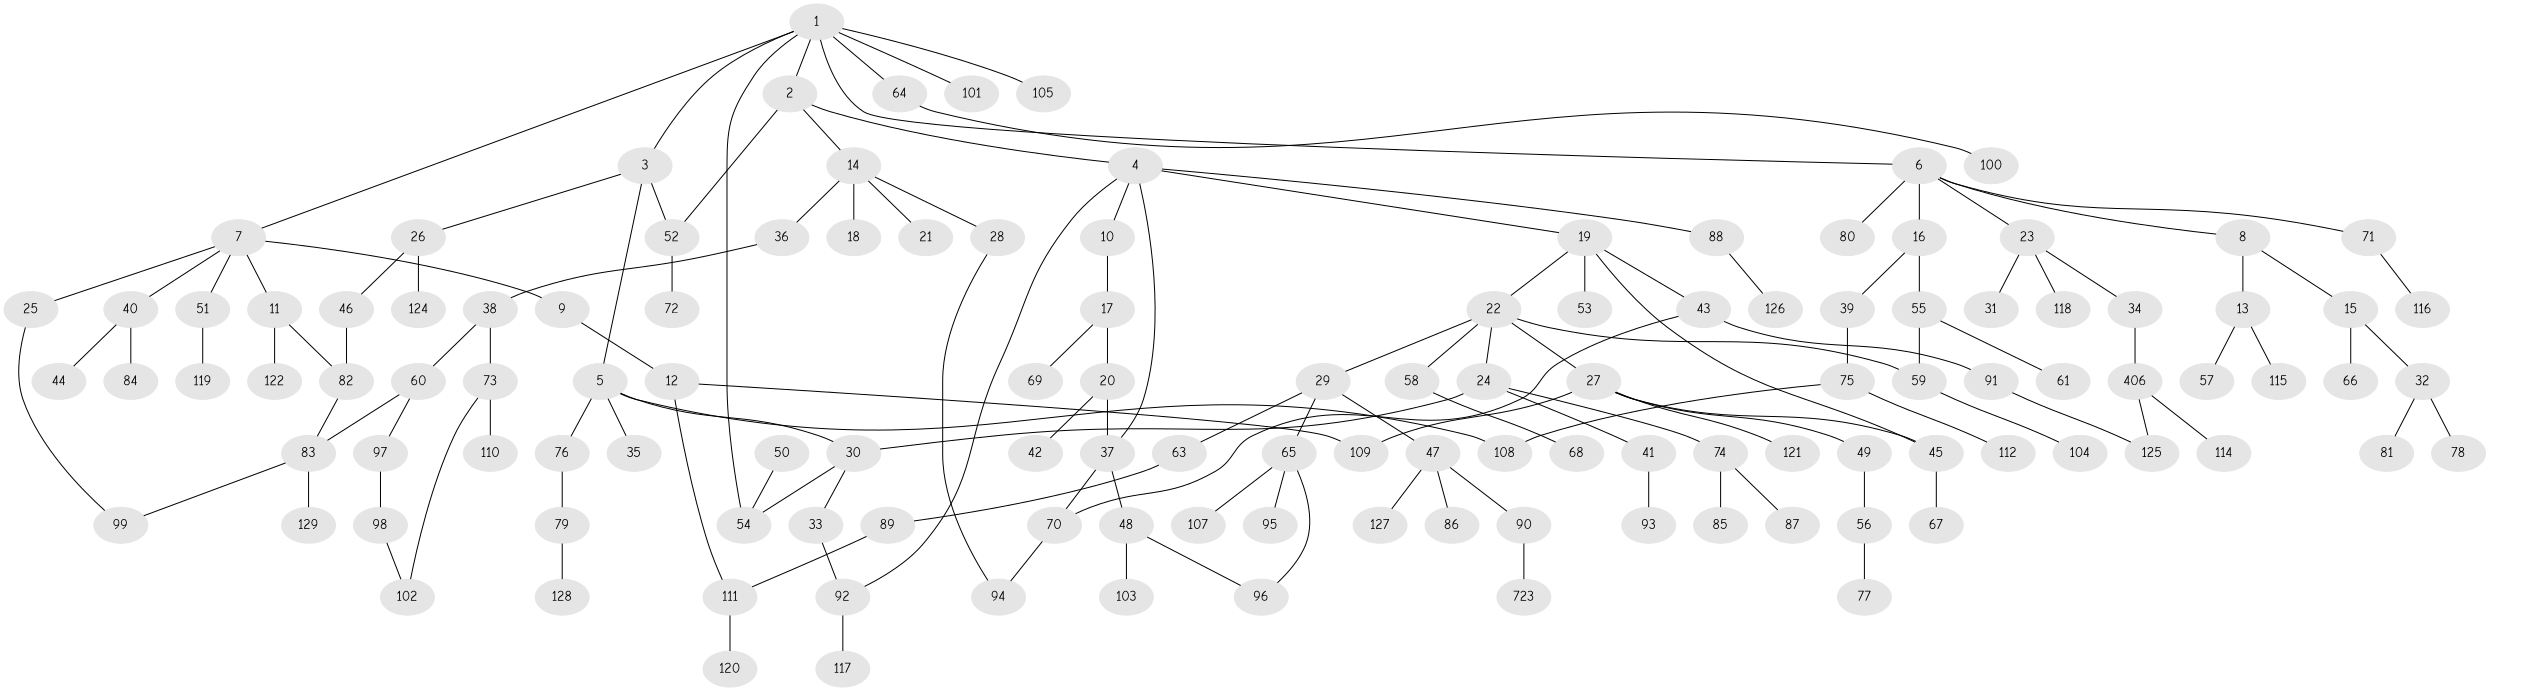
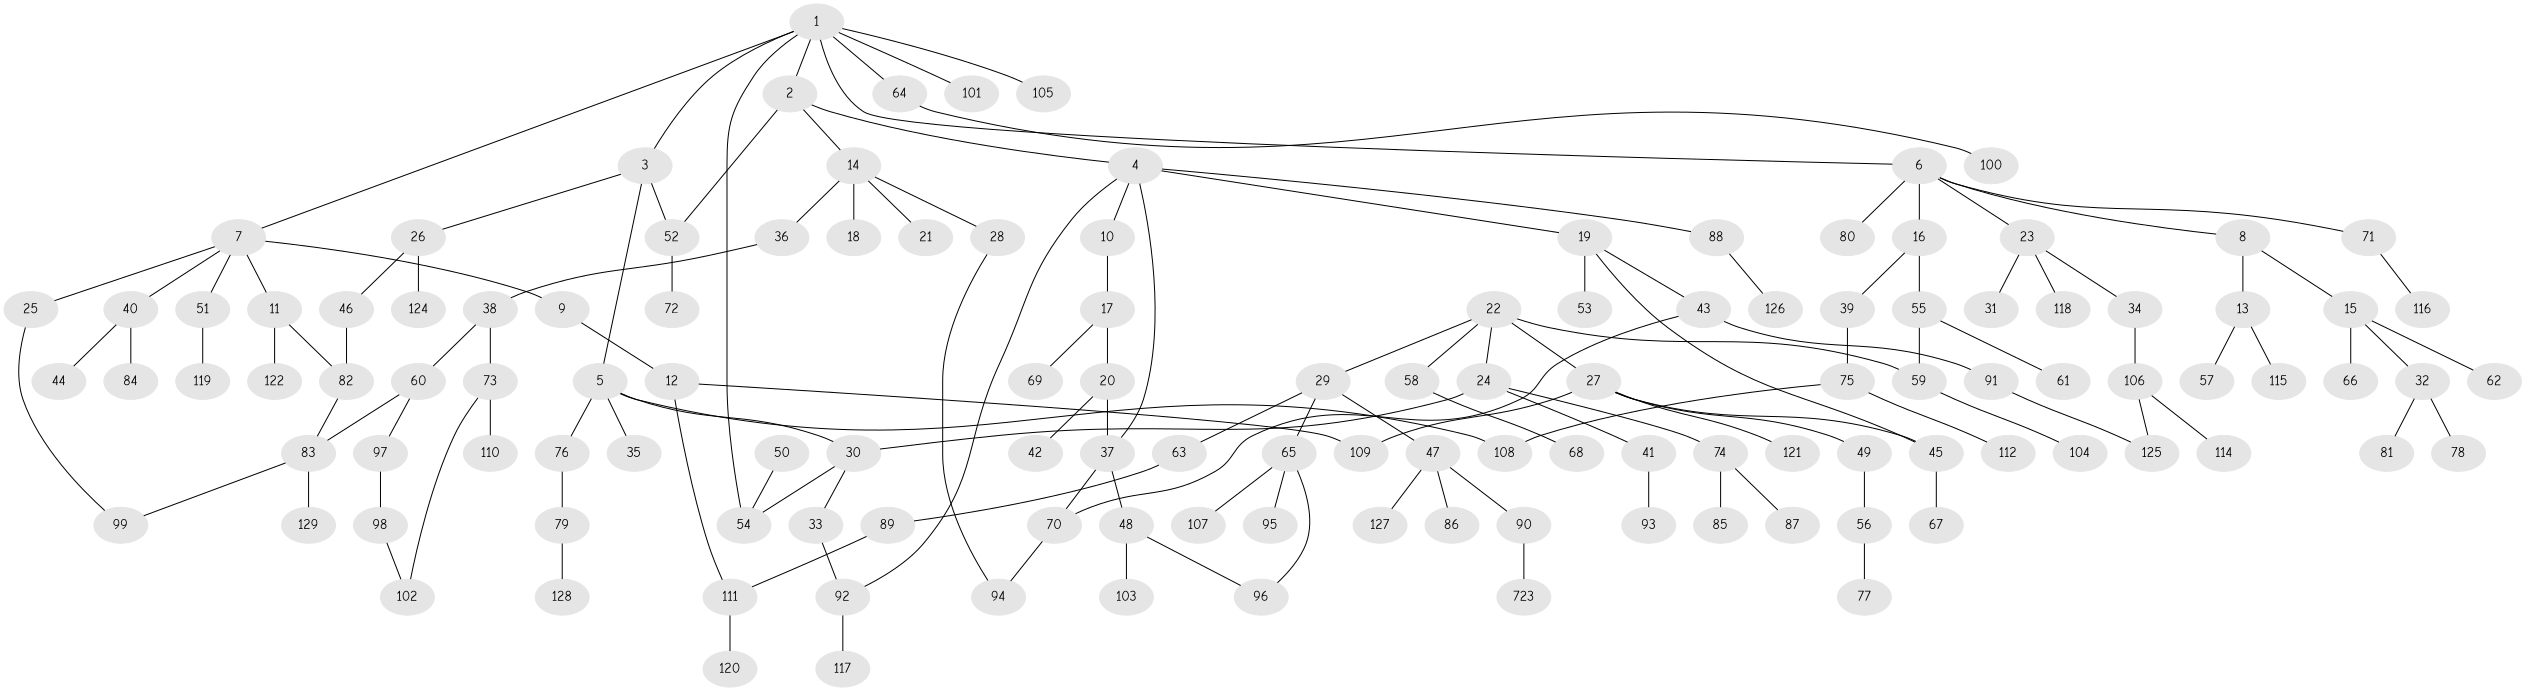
(1539, 274) -> none
(2135, 381) -> (2135, 381)
none -> (2495, 381)
